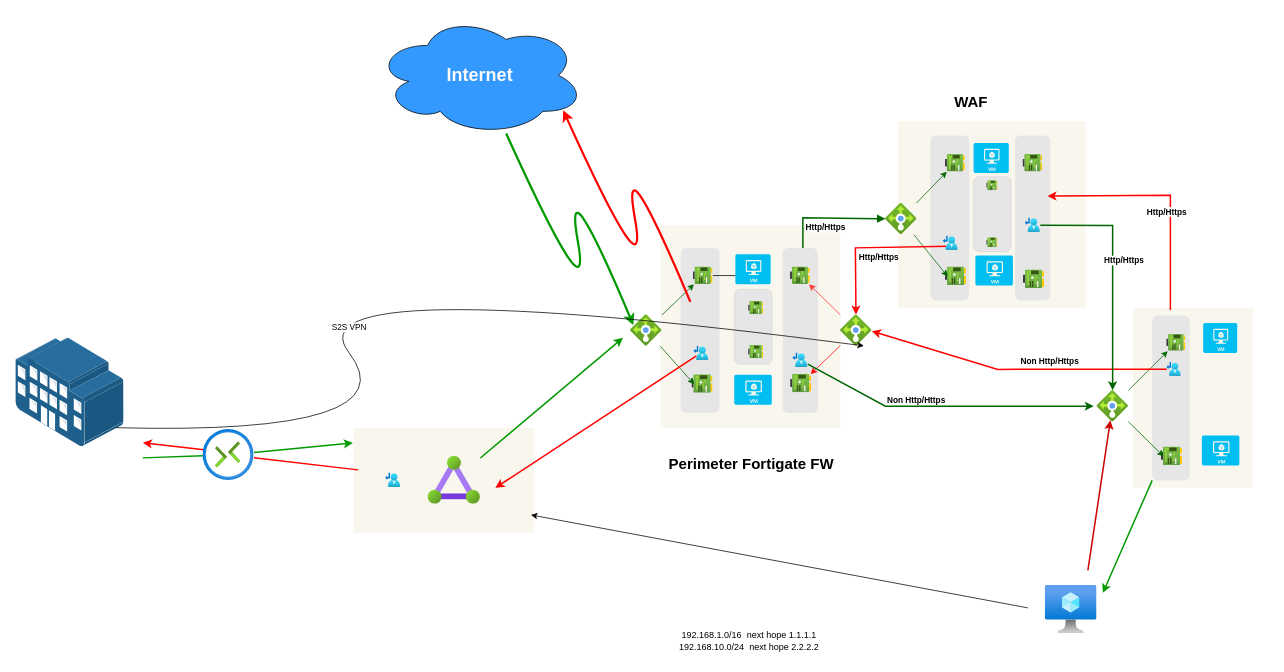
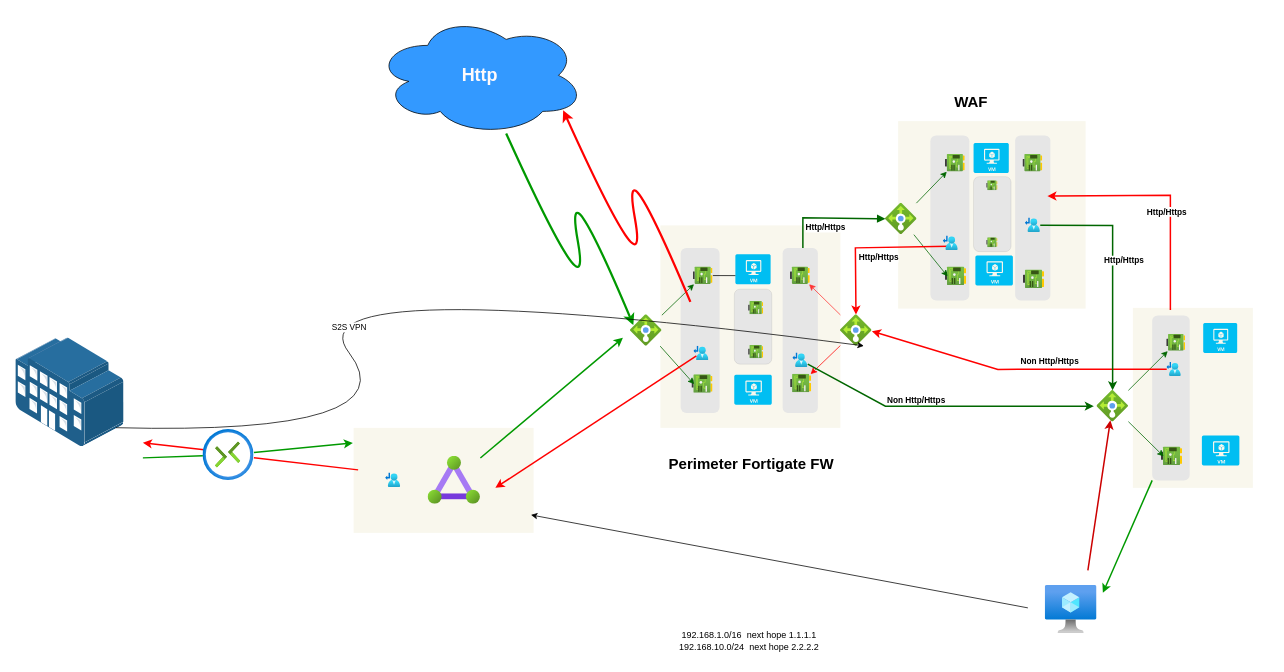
(480, 75) -> (480, 75)
